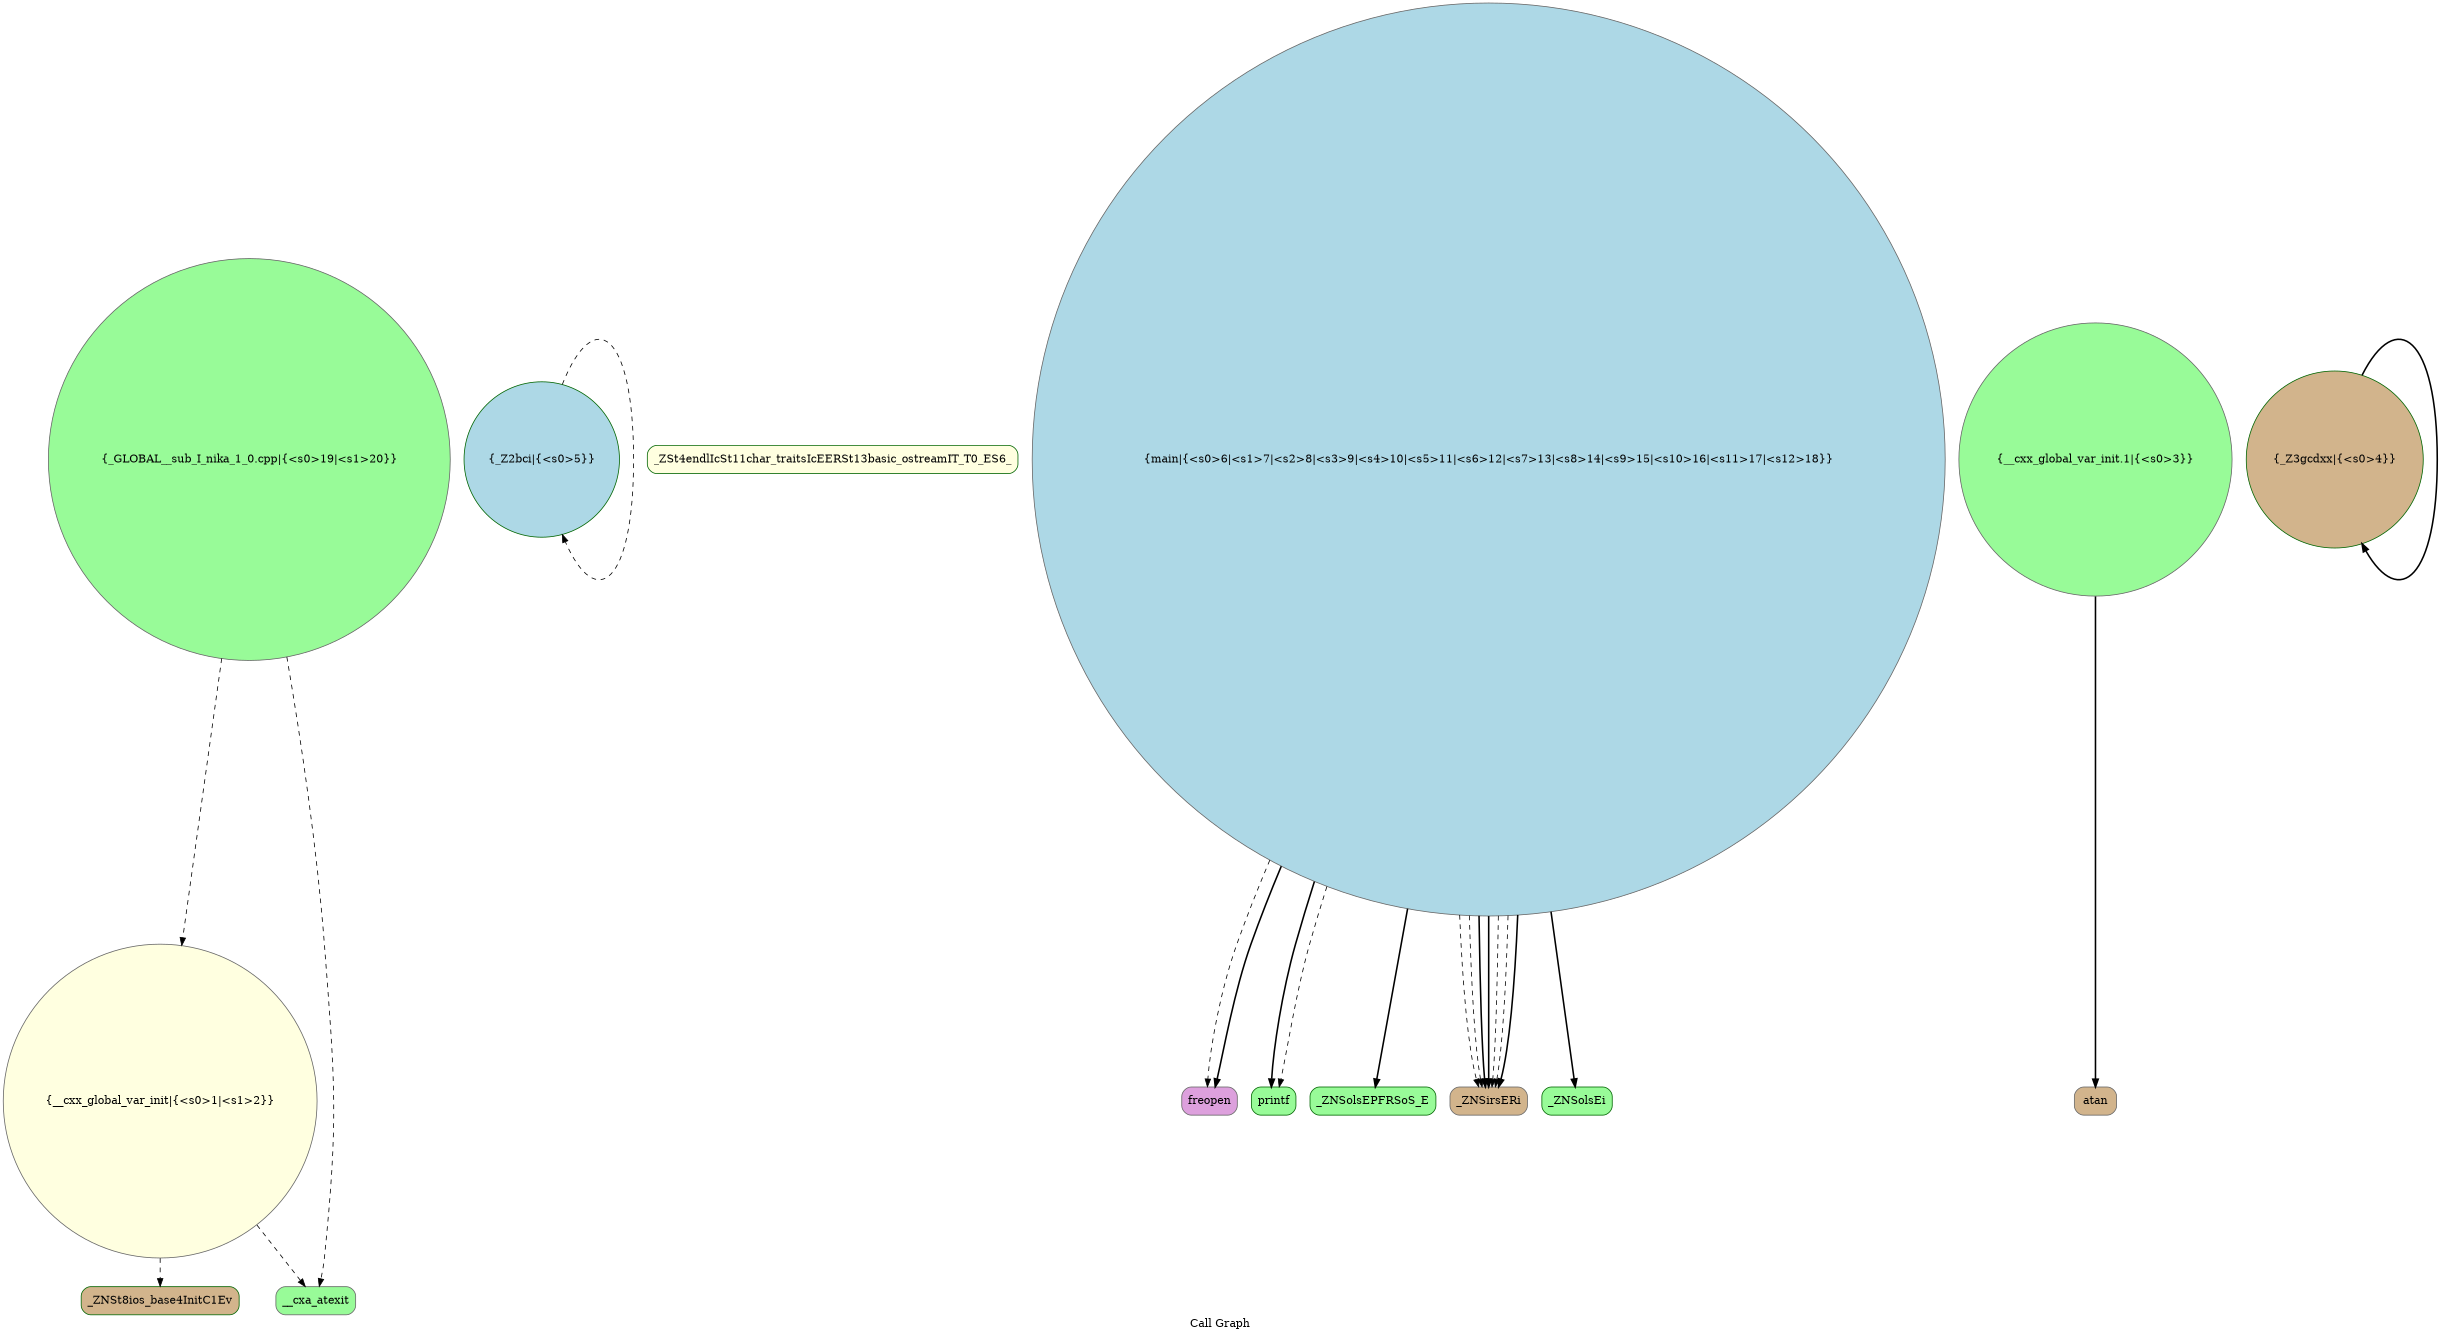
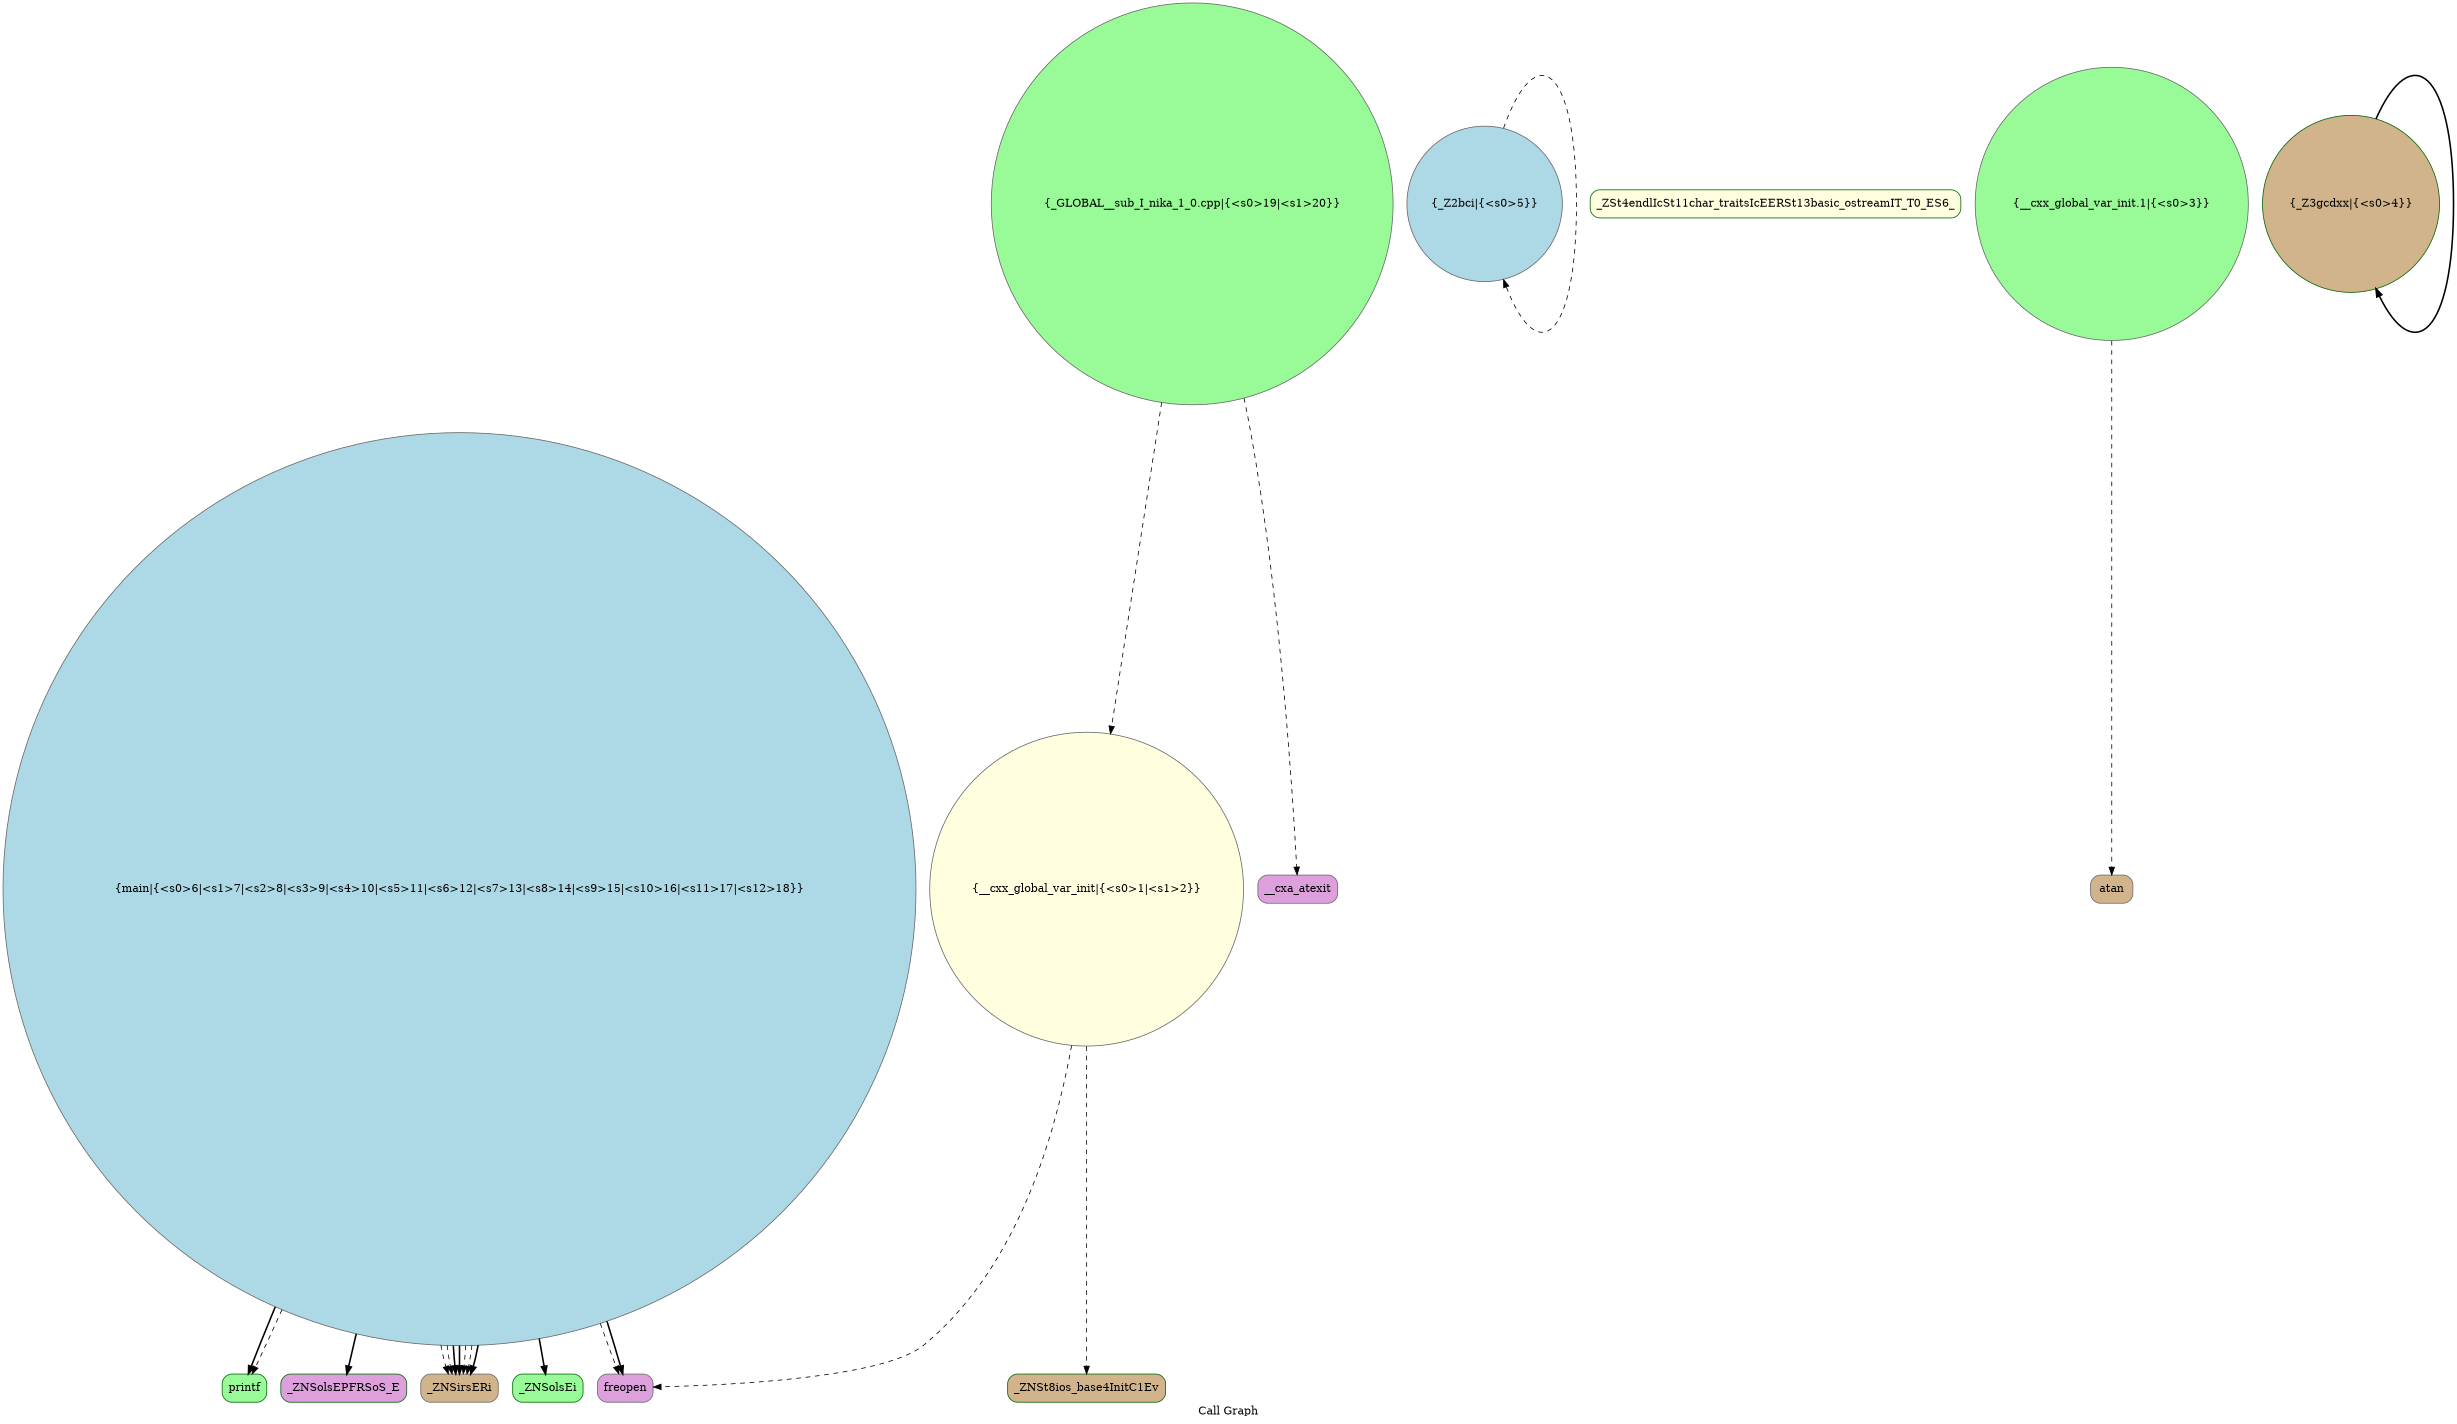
(542, 460) -> (1485, 204)
(2095, 838) -> (2112, 604)
(1373, 1101) -> (344, 1388)
(279, 1253) -> (950, 1320)
(316, 1301) -> (1298, 889)
